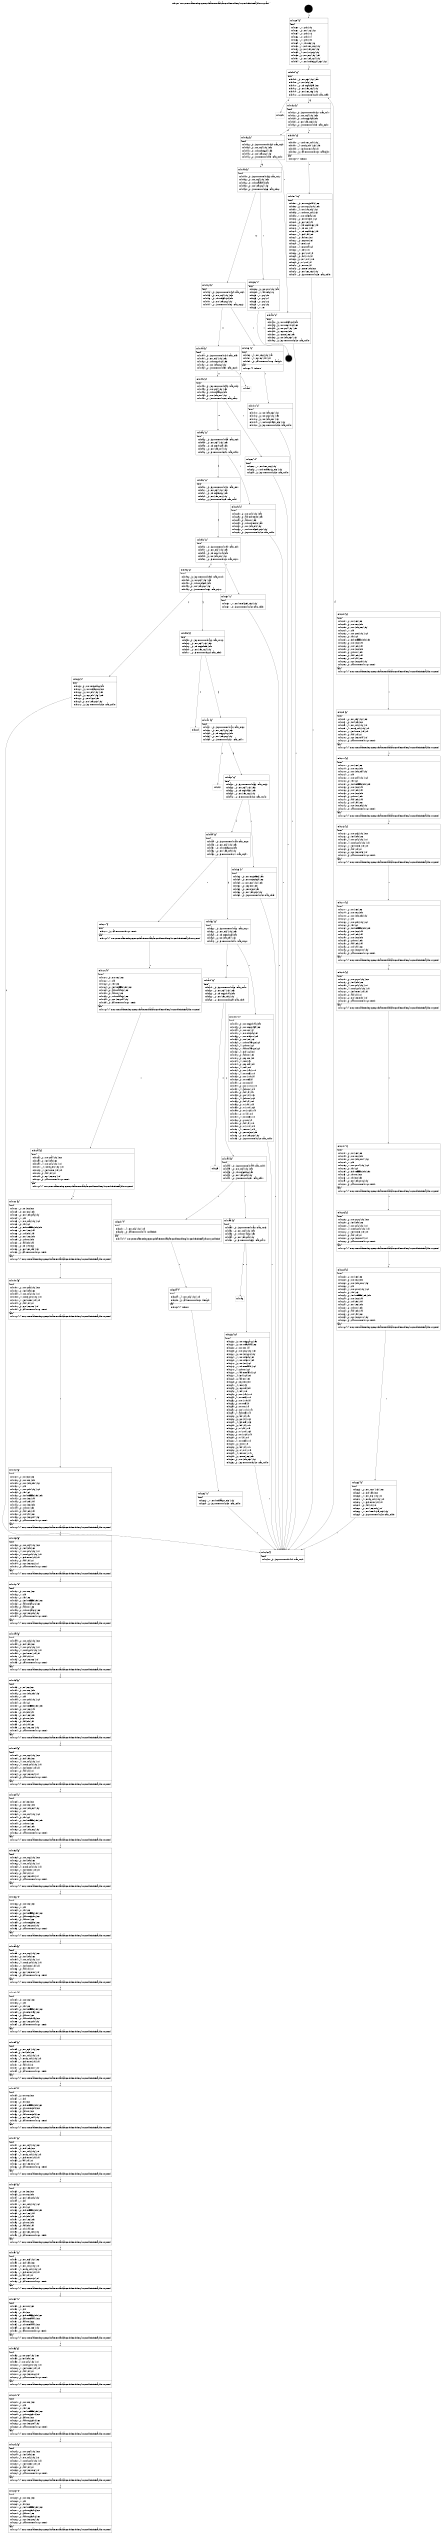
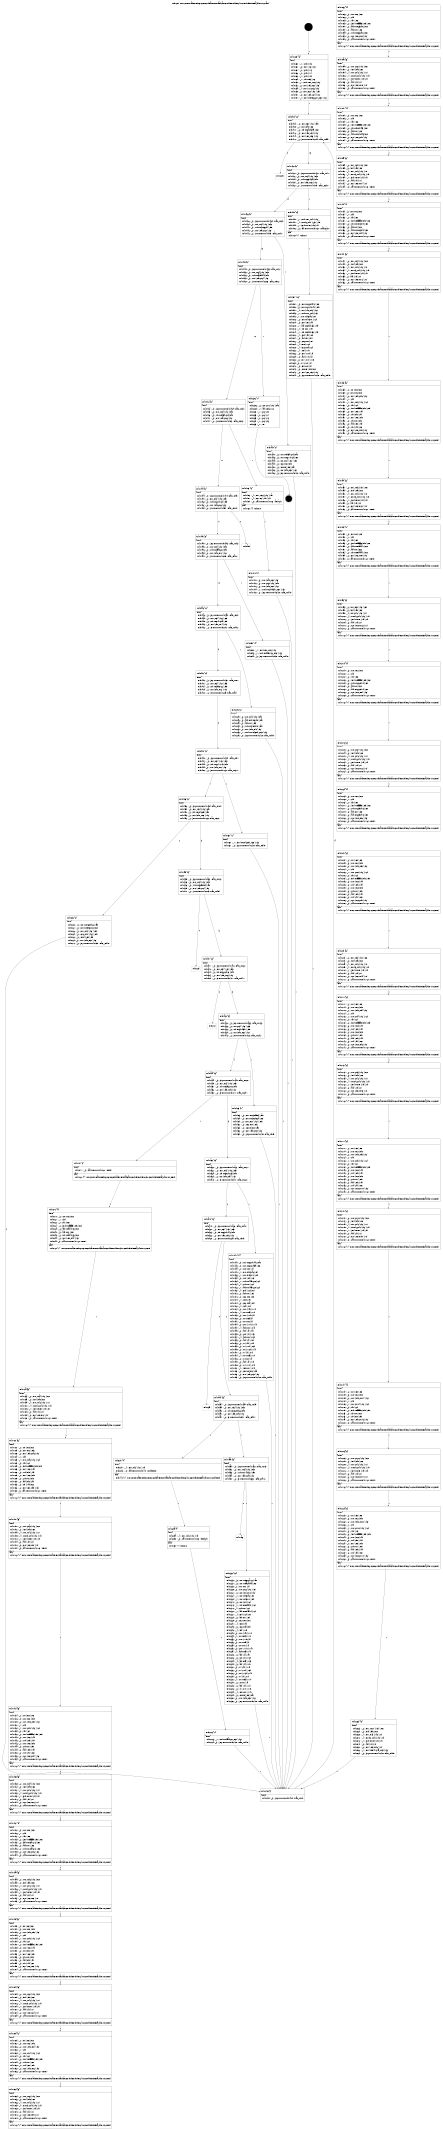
(60, 1891) -> none
